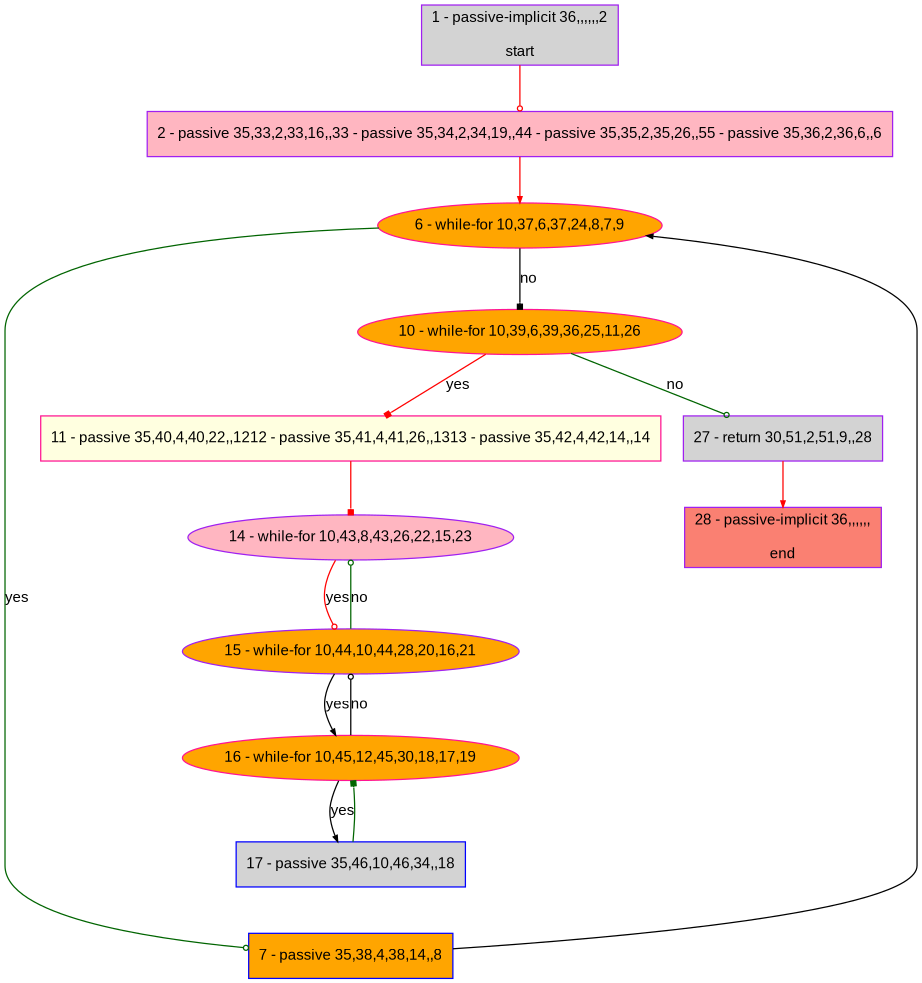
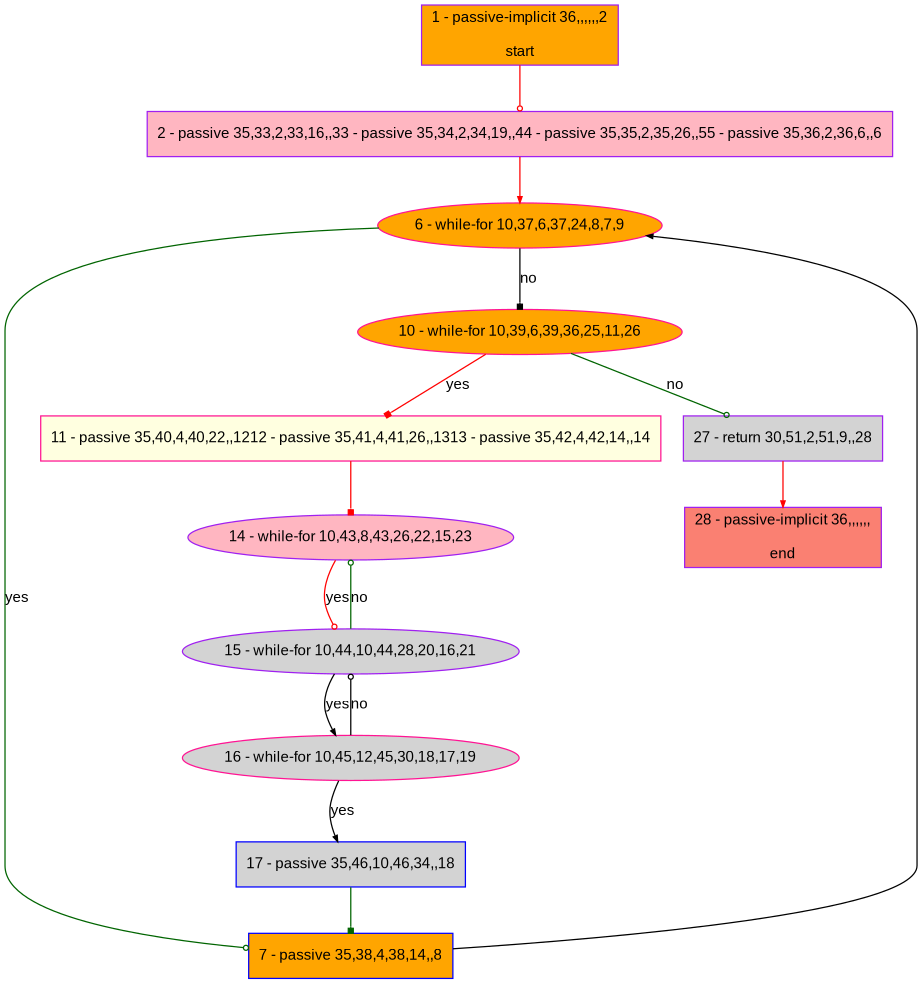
(520, 35) -> (520, 35)
(351, 651) -> (351, 651)
(351, 758) -> (351, 758)
(355, 815) -> (351, 907)
